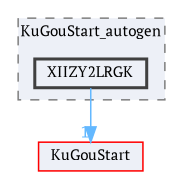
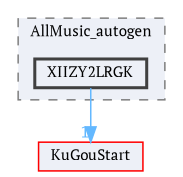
(92, 33) -> (92, 33)
